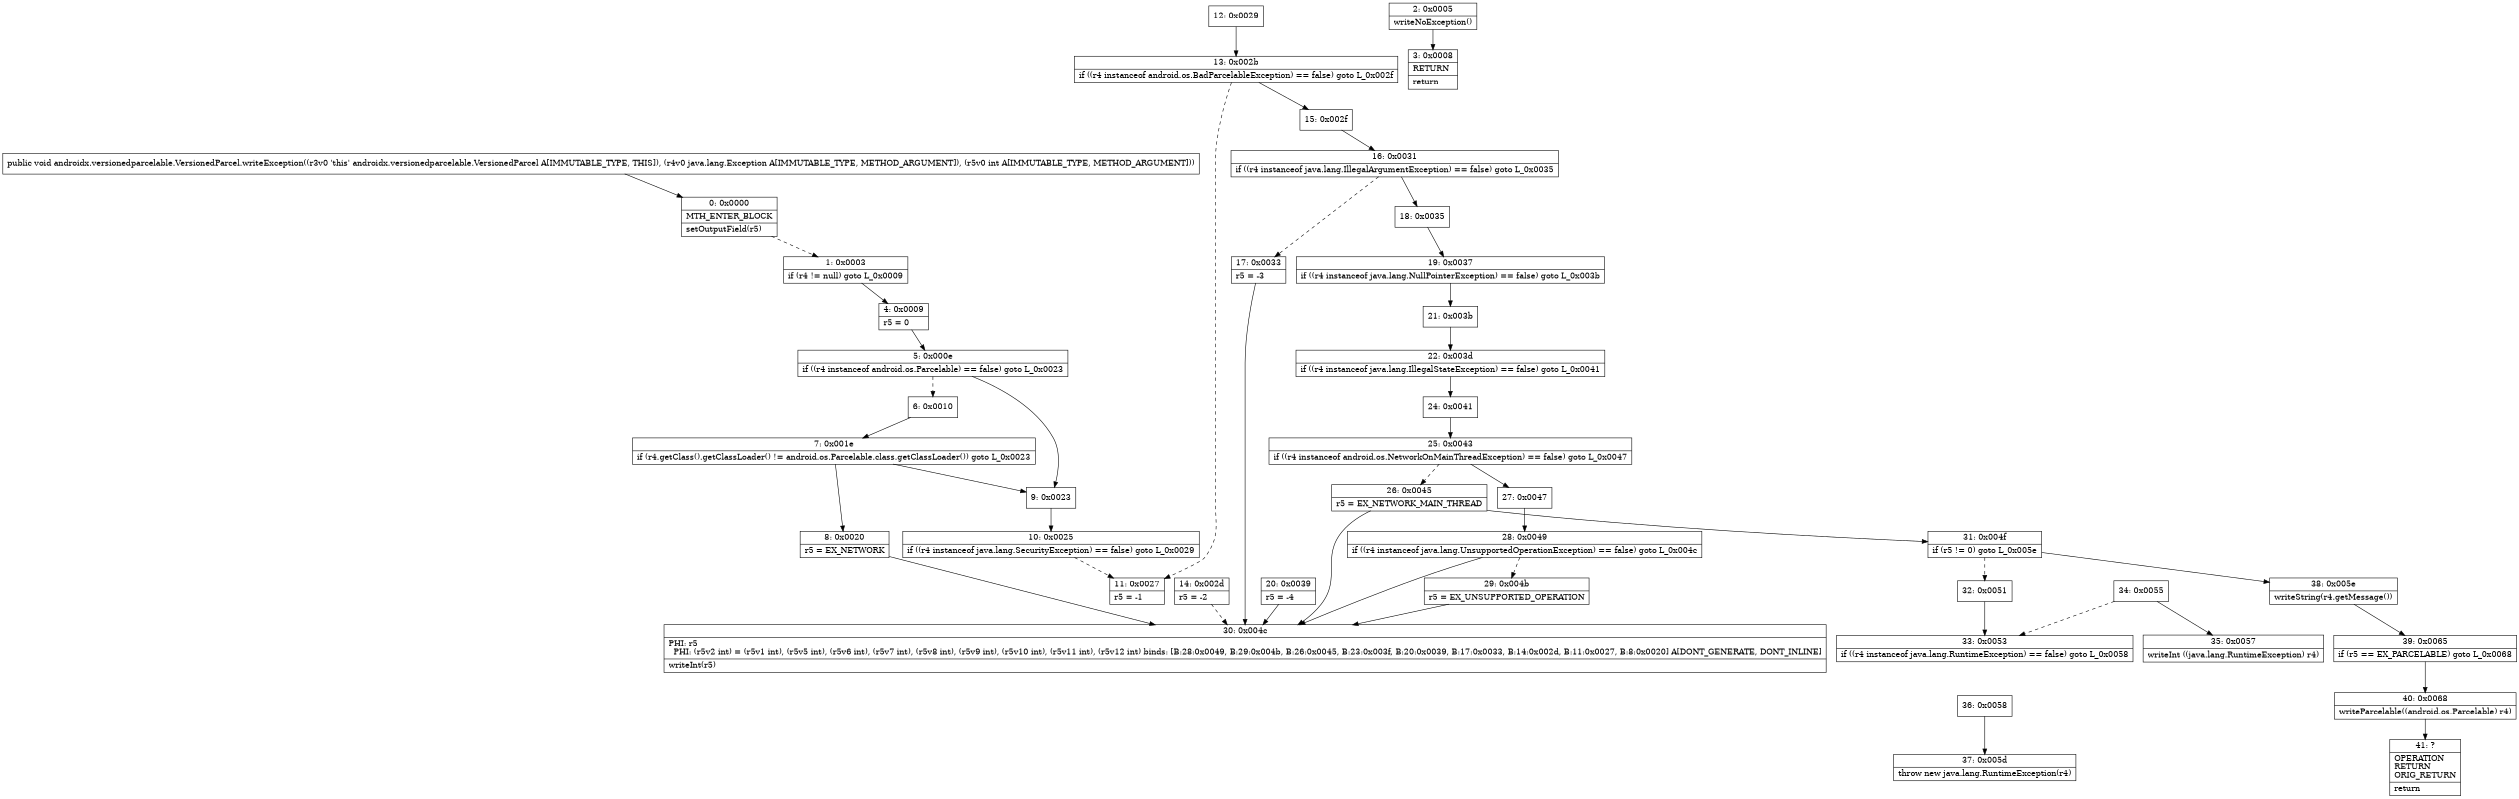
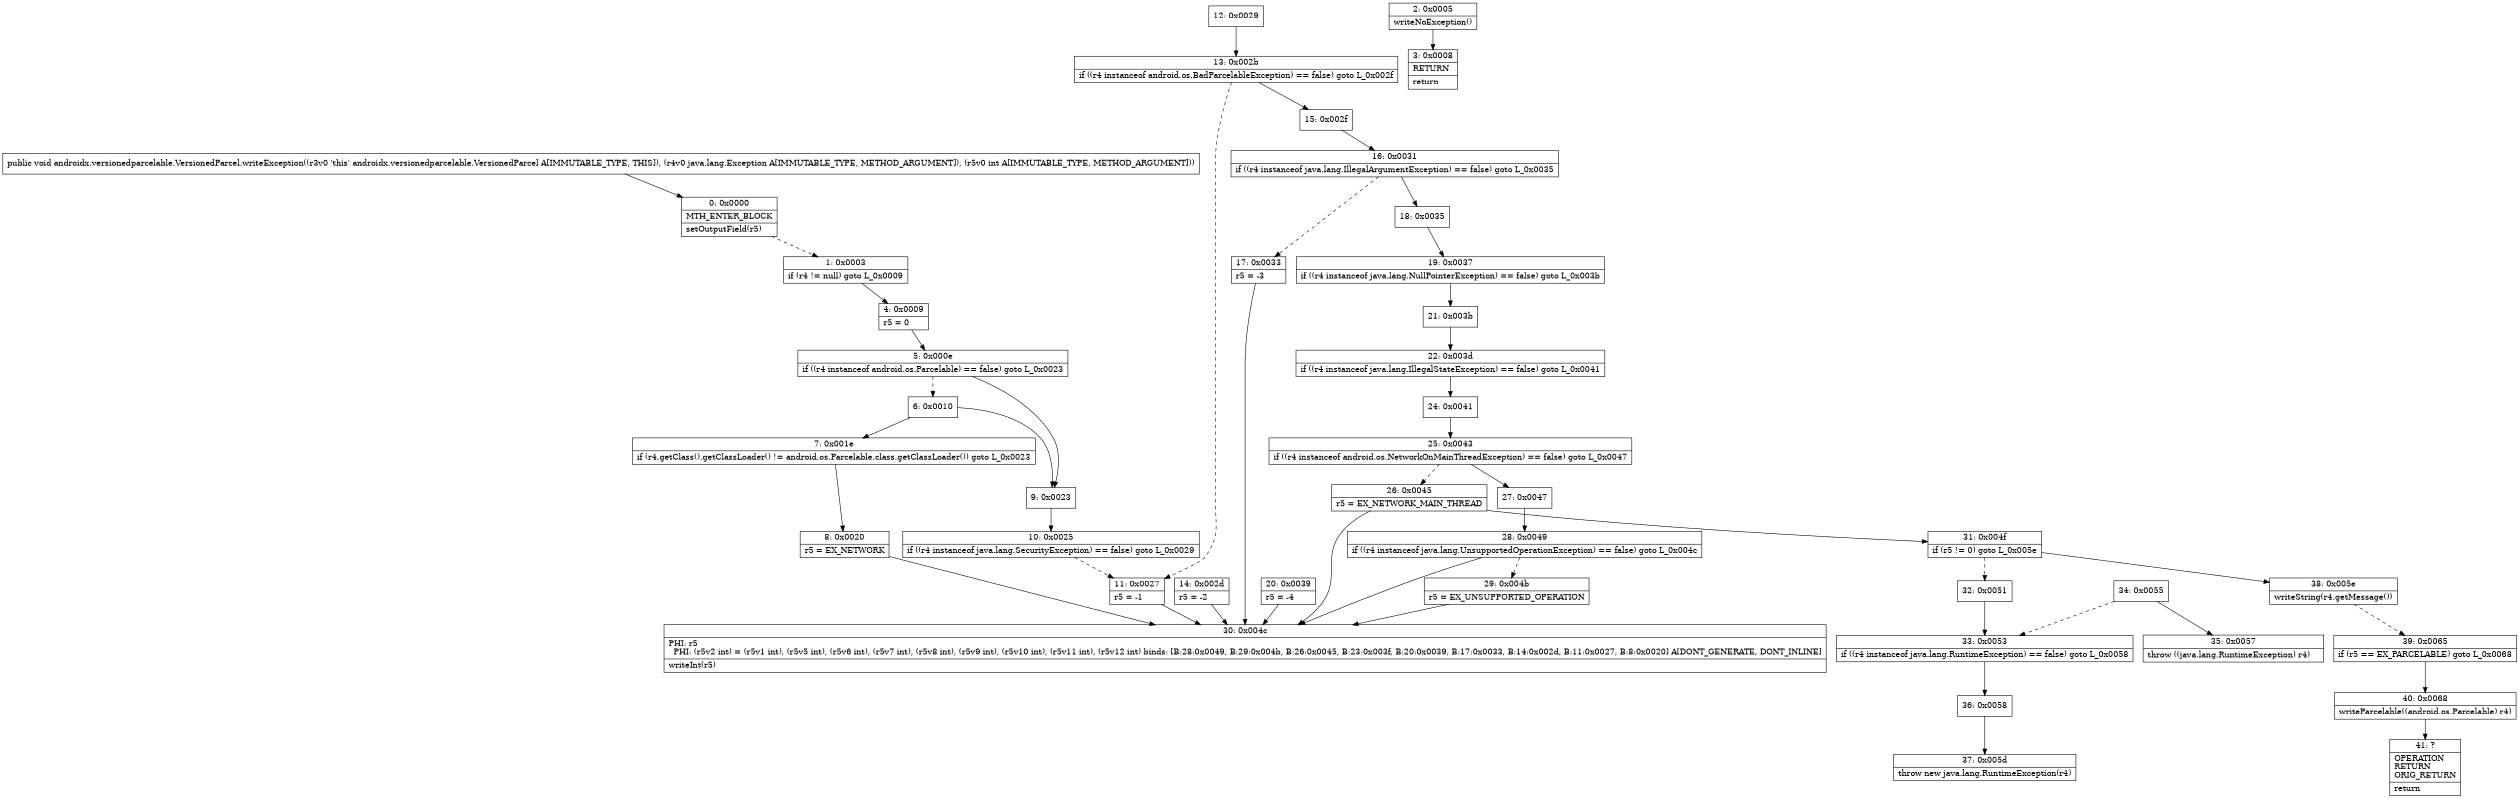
(957, 477) -> (1023, 425)
(1218, 612) -> (1218, 612)
none -> (1178, 613)
(2377, 618) -> (2377, 618)
(2233, 655) -> (2229, 655)
none -> (1985, 676)
